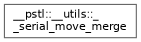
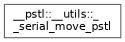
(70, 21) -> (63, 21)
